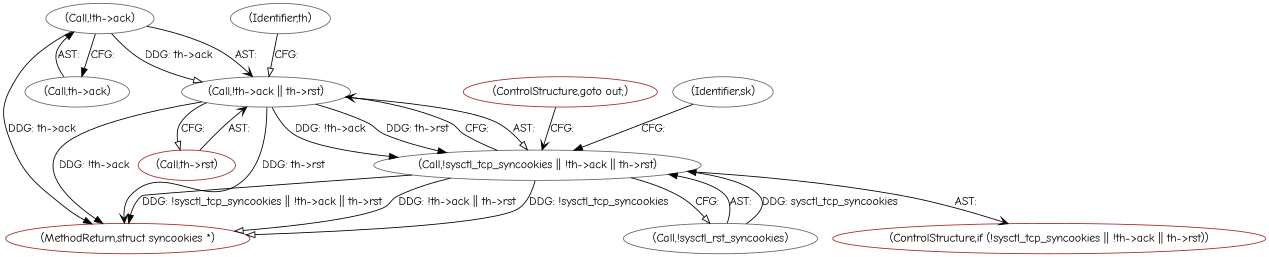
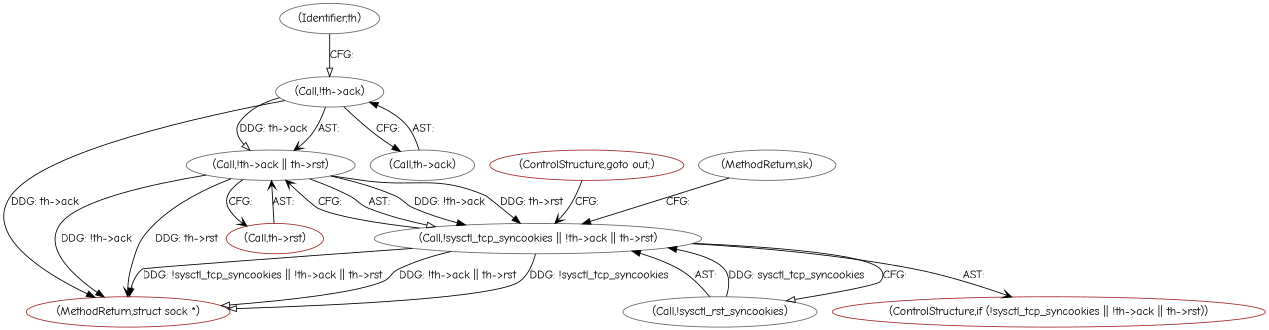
(274, 51) -> (330, 51)
(723, 92) -> (767, 165)
(185, 117) -> (227, 200)
(128, 239) -> (128, 312)
